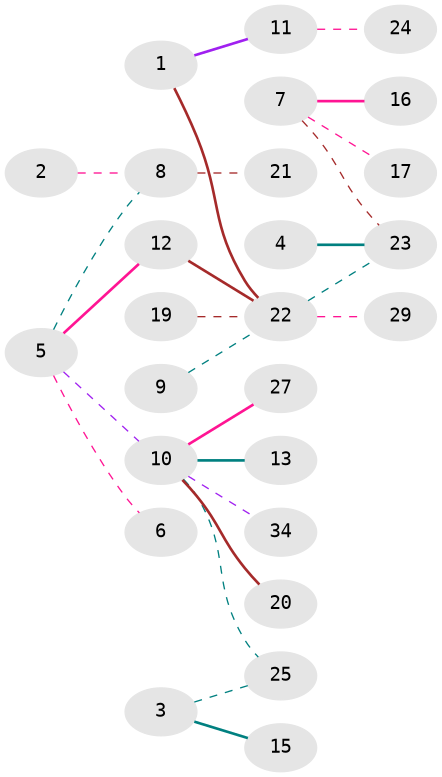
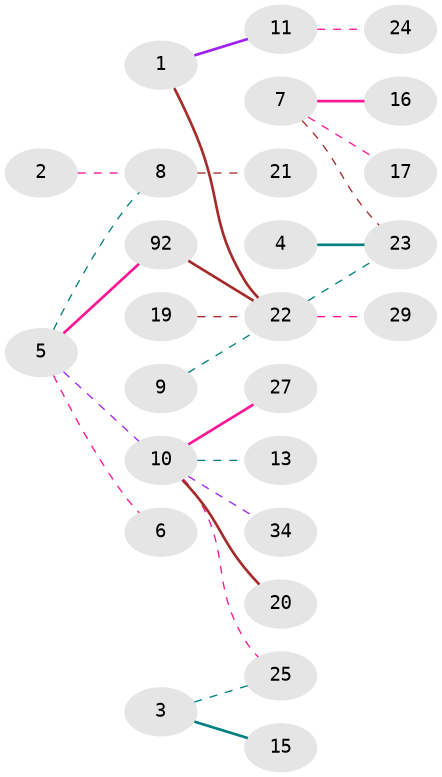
(161, 245) -> (161, 245)
(221, 460) -> (221, 460)
(221, 568) -> (221, 568)
